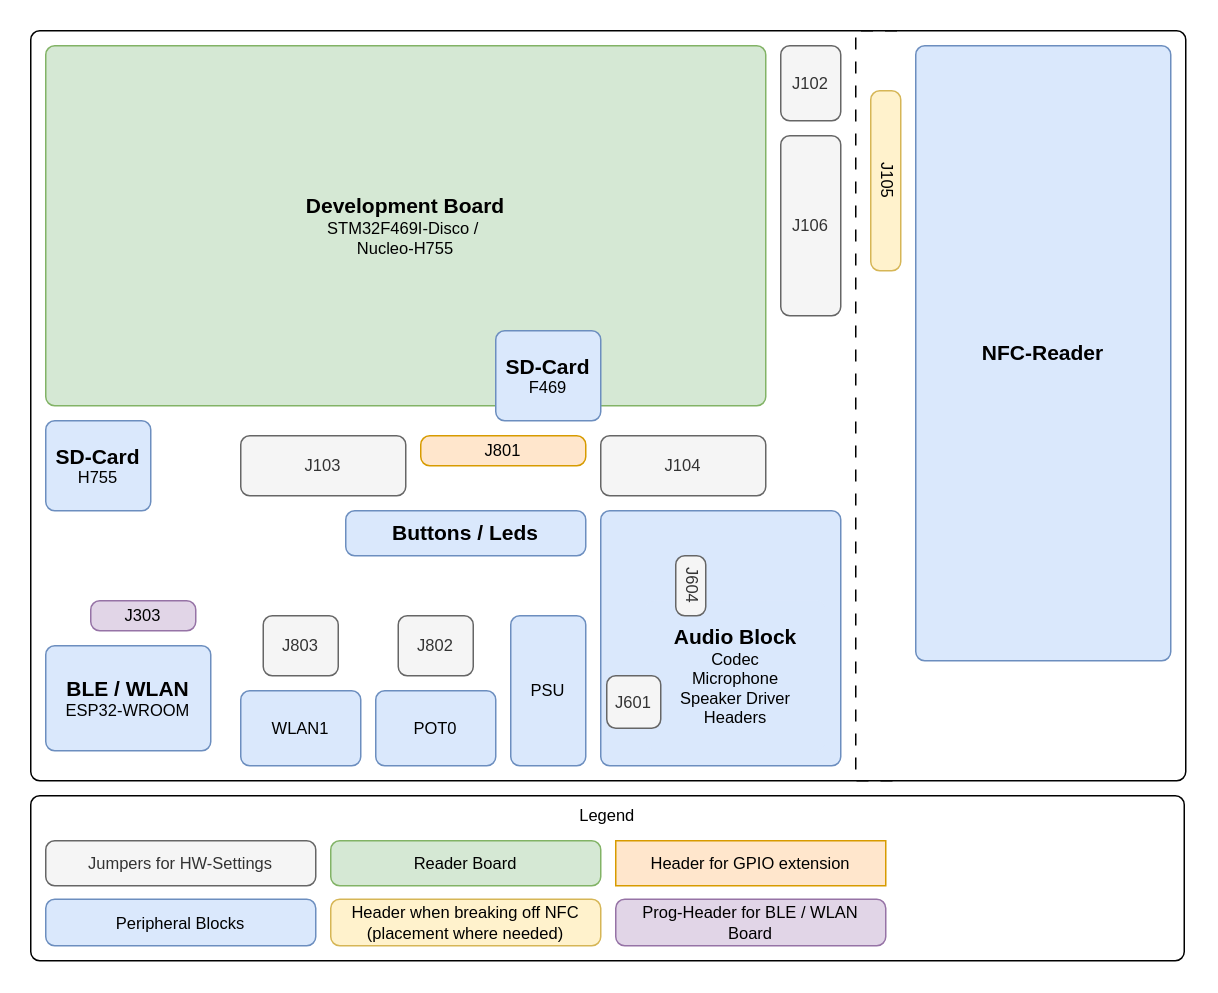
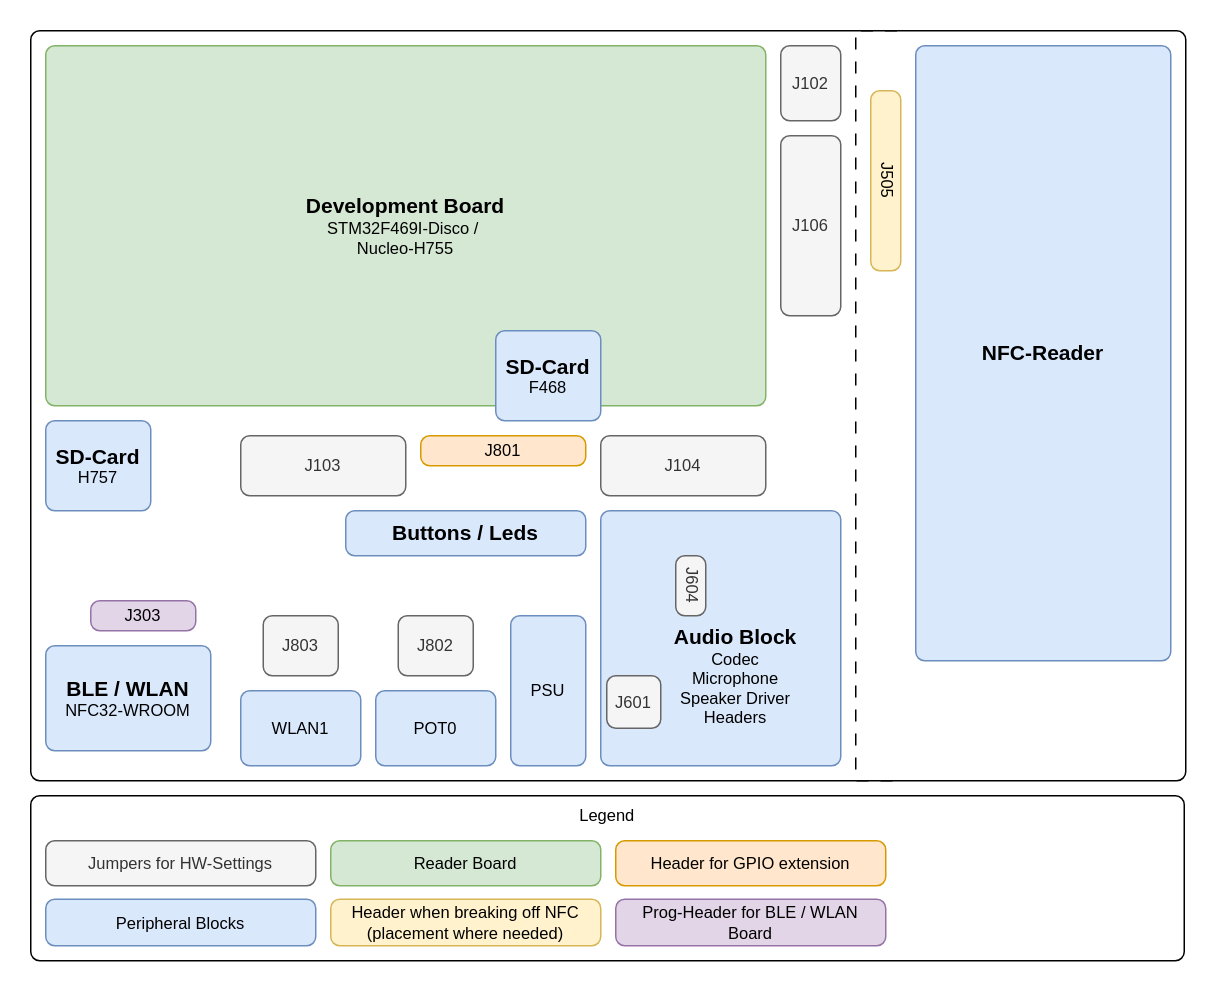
(887, 94) -> (887, 94)
(548, 376) -> (548, 376)
(98, 466) -> (98, 466)
(128, 698) -> (128, 698)
(751, 863) -> (751, 863)
